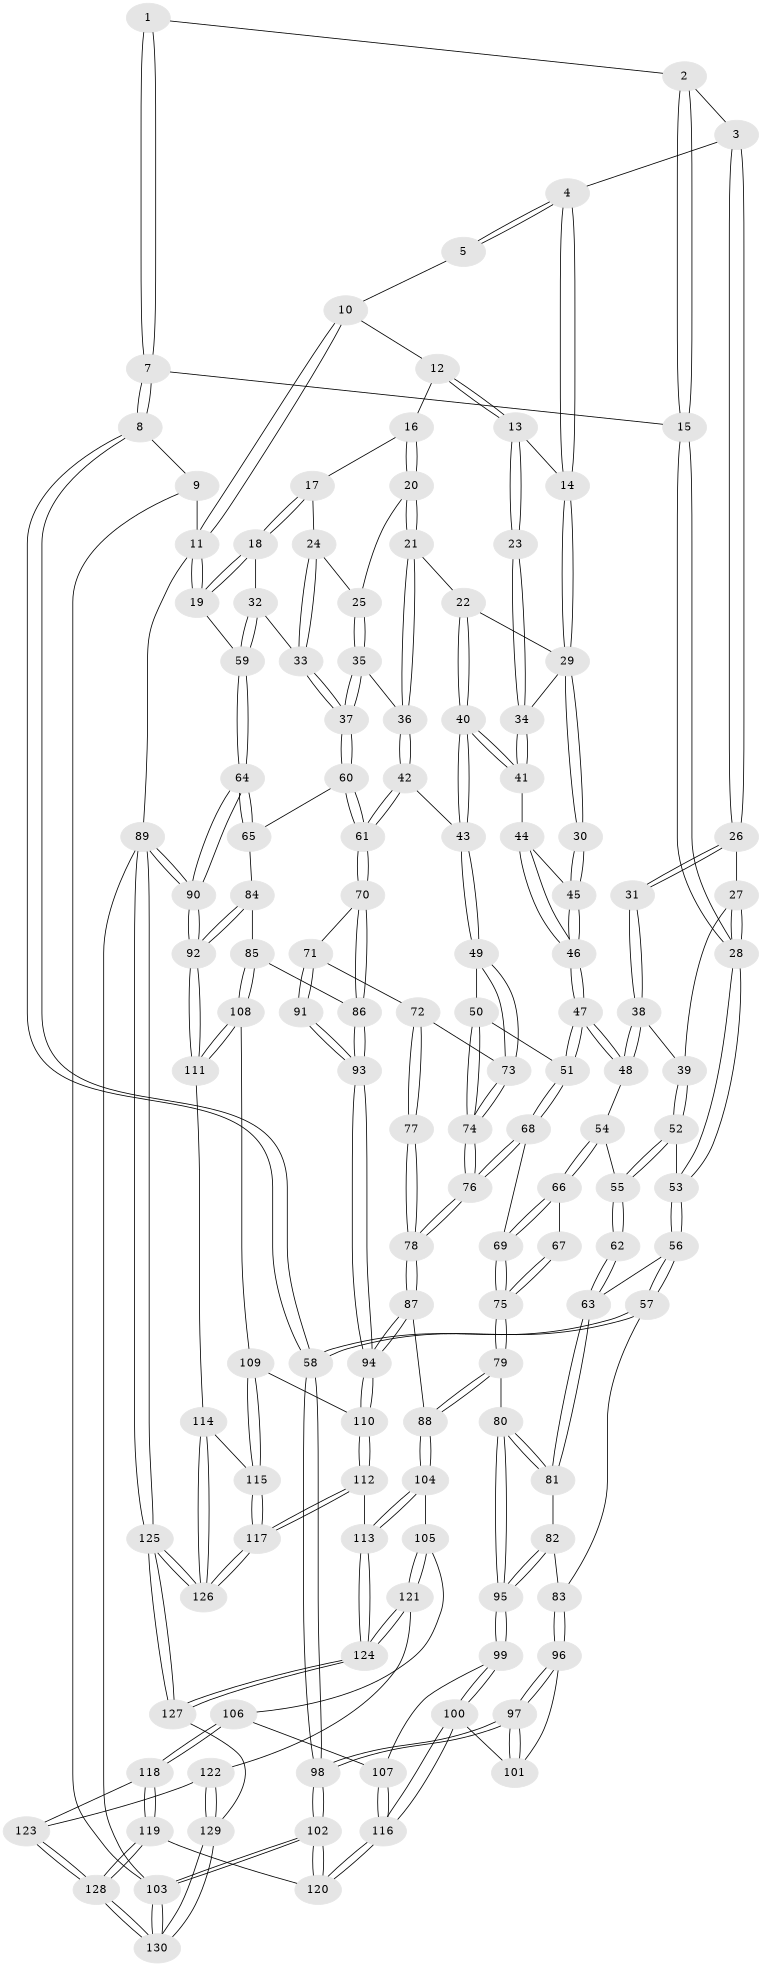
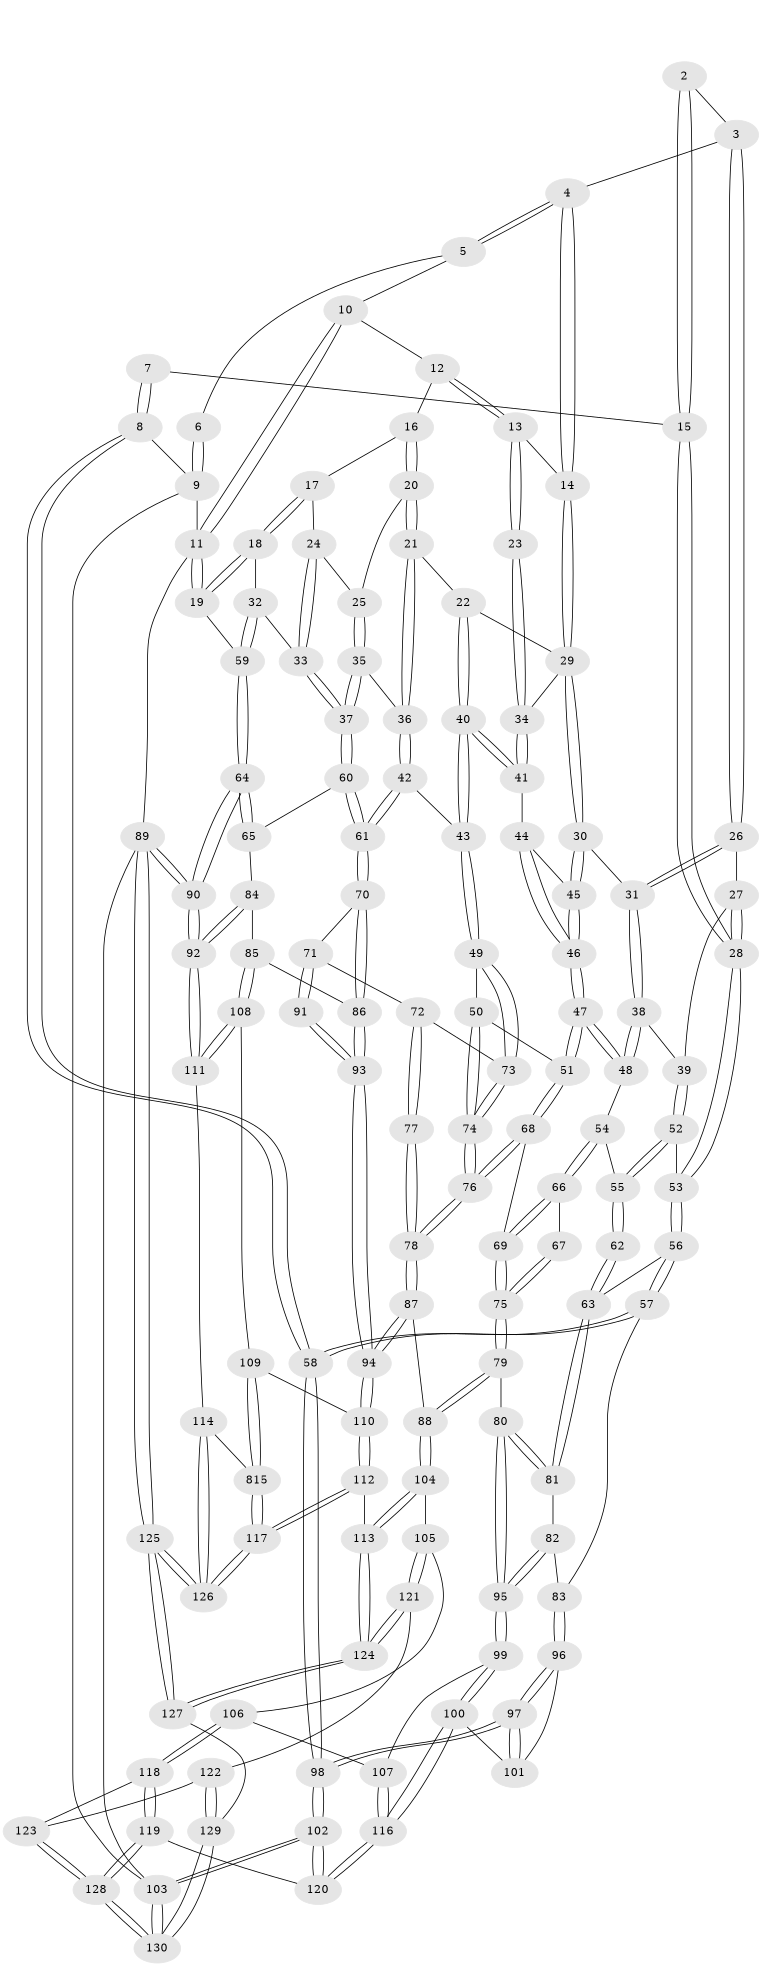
(148, 18) -> none
none -> (199, 427)
none -> (607, 866)
(257, 1480) -> (257, 1480)
